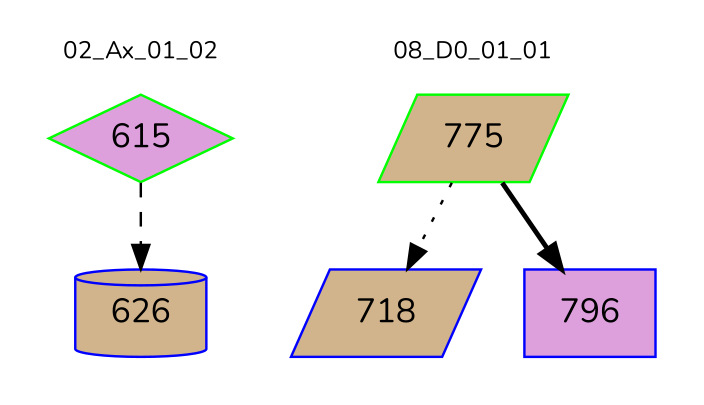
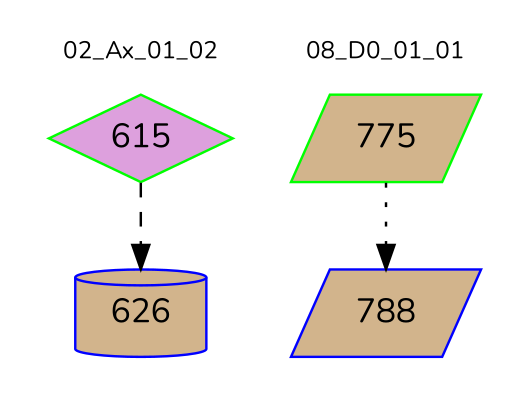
(386, 313) -> (386, 313)
(590, 313) -> none
